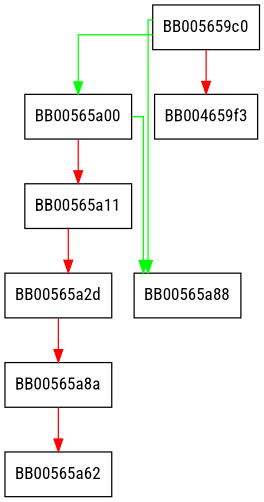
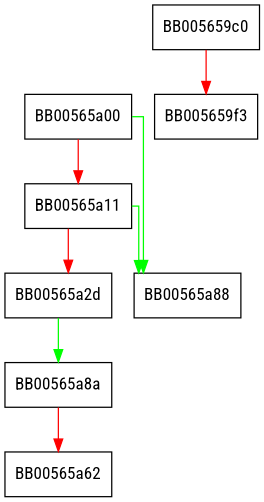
(92, 35) -> none
(148, 107) -> (139, 230)
(206, 117) -> (206, 117)
(58, 334) -> (58, 334)
